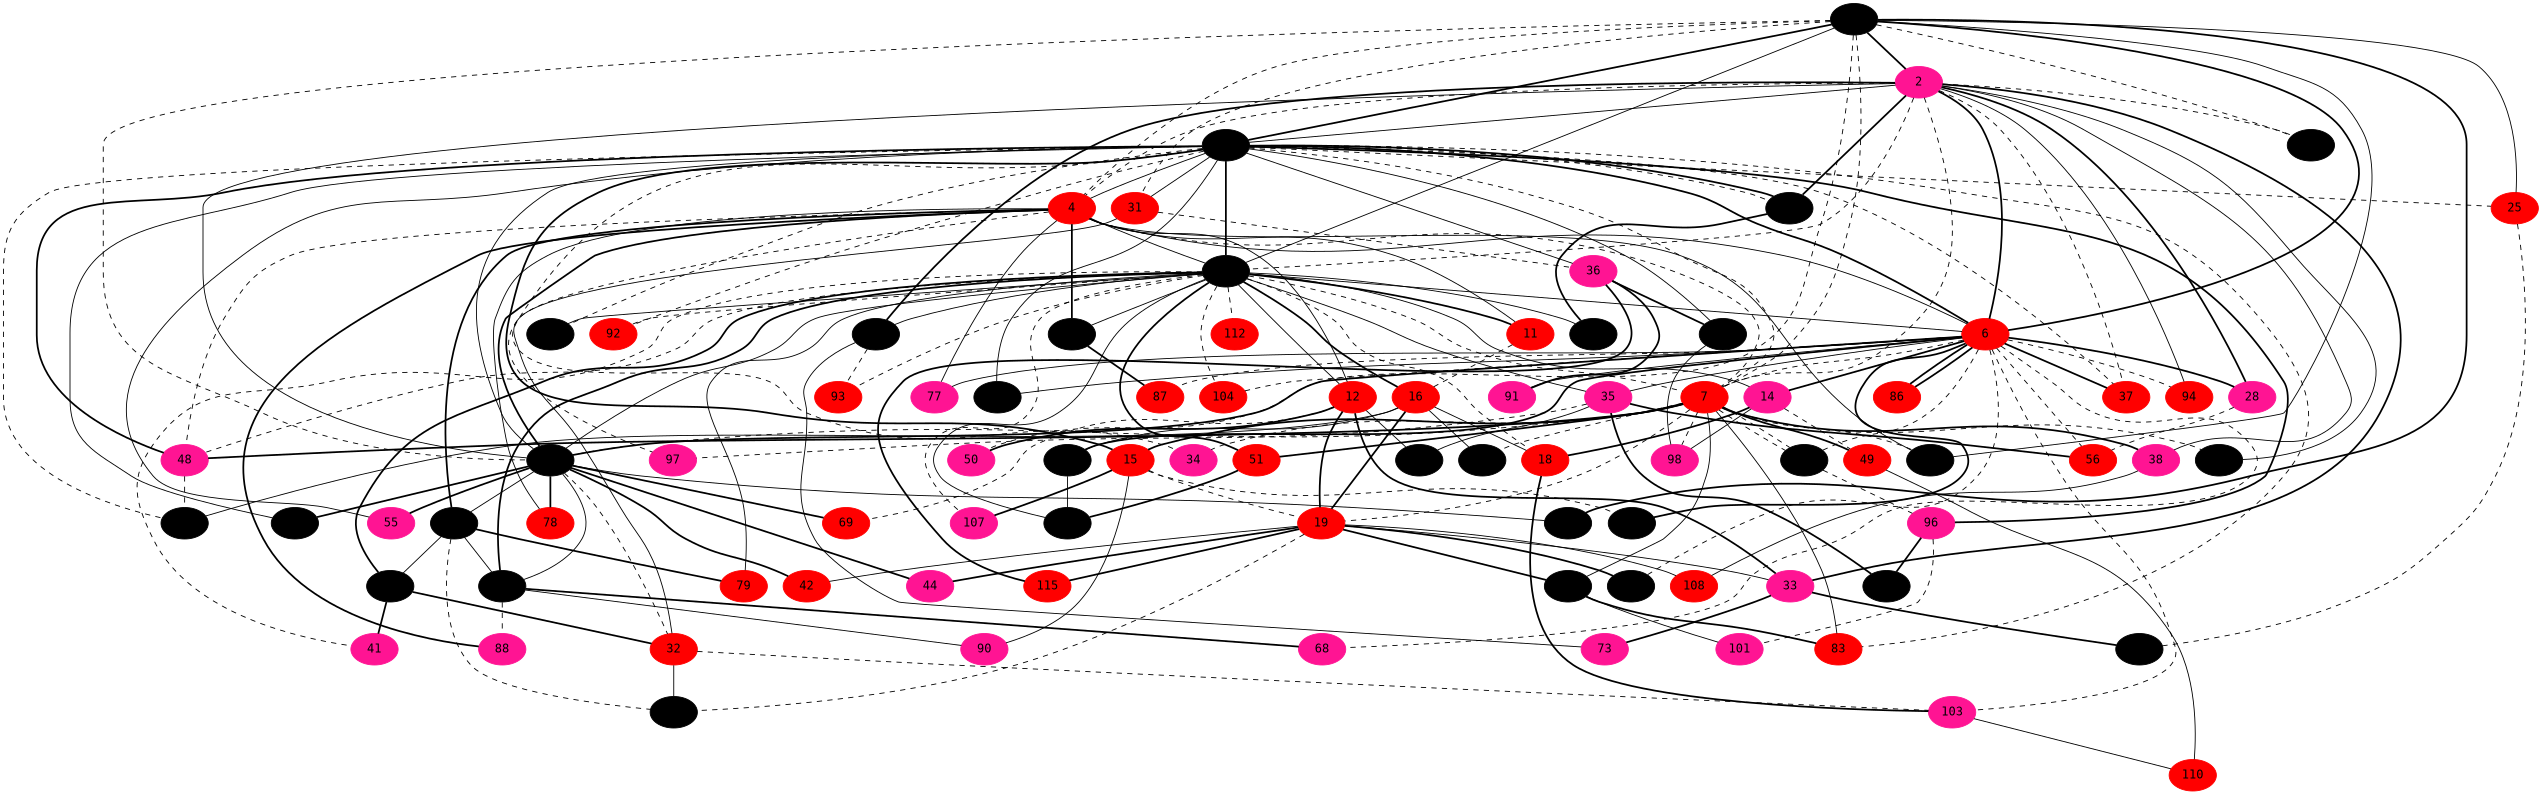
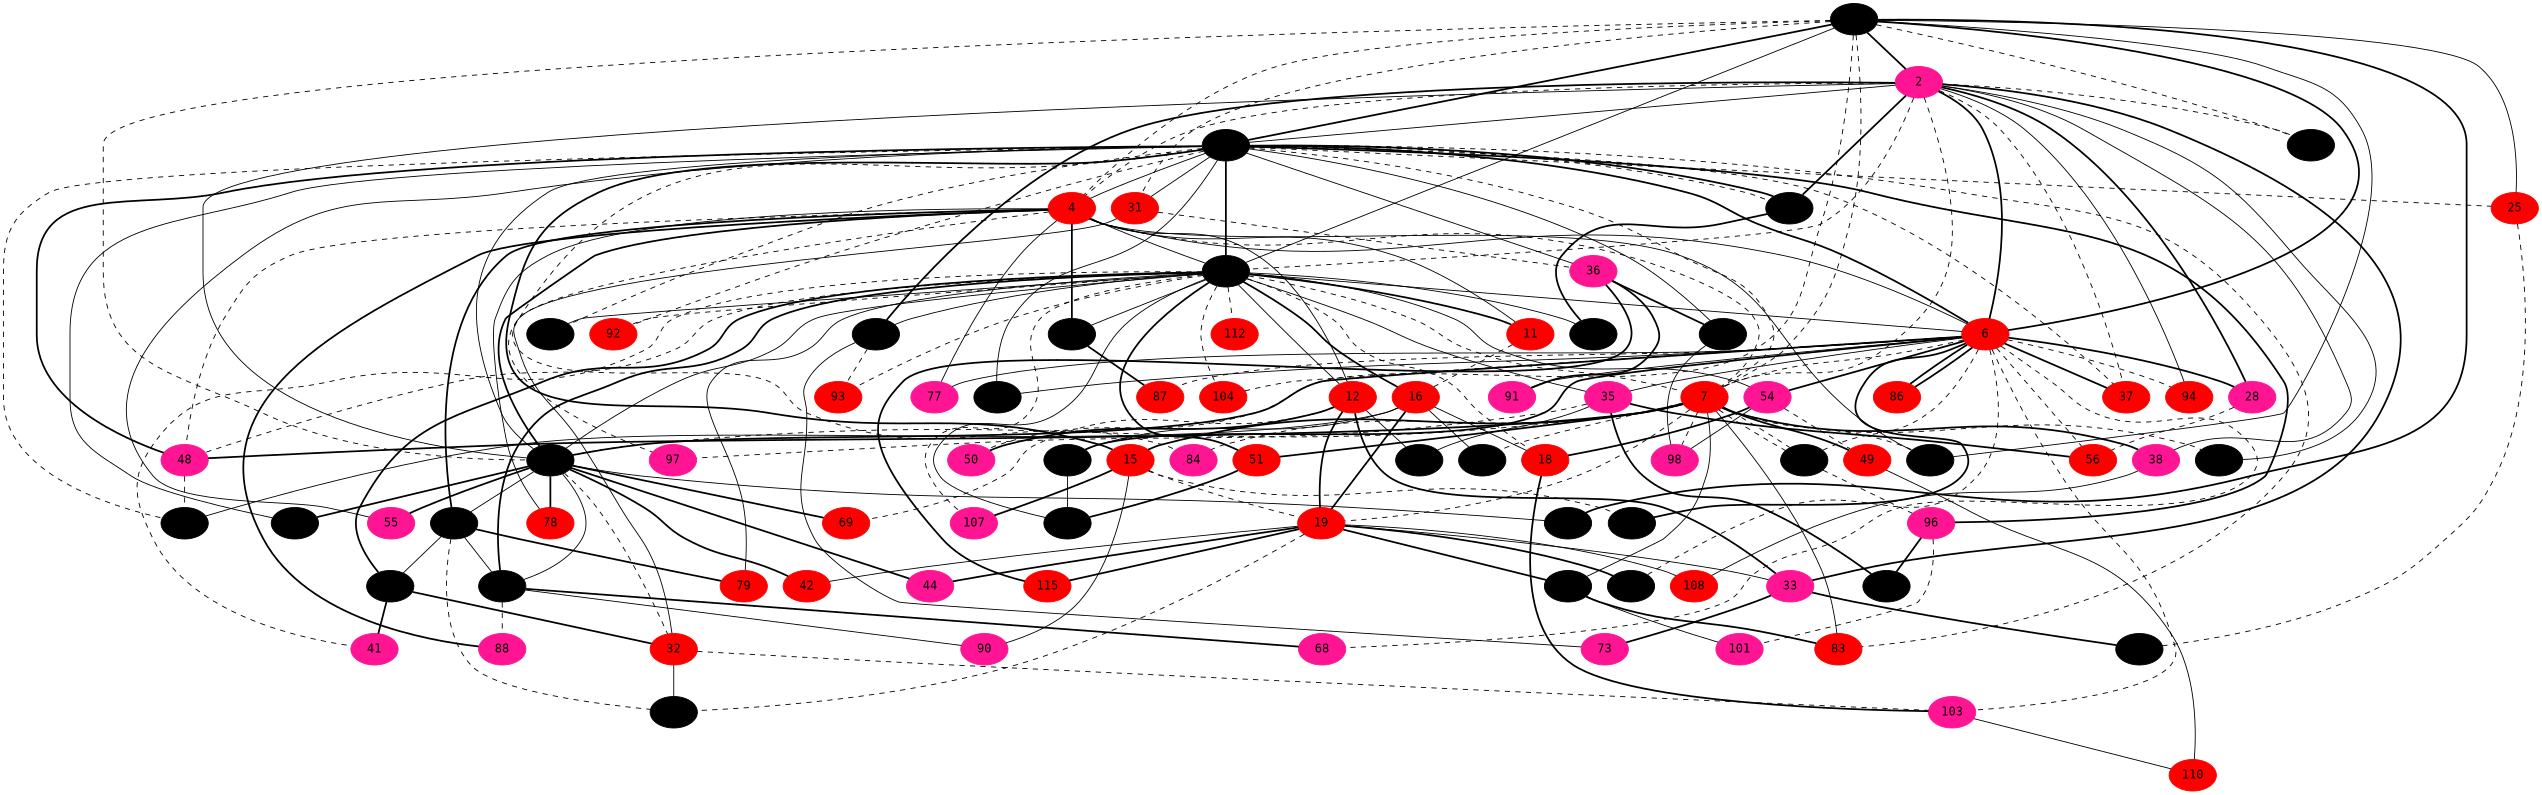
(1768, 397) -> (1768, 397)
(1194, 460) -> (1194, 460)
